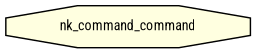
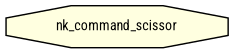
(128, 27) -> (117, 27)
